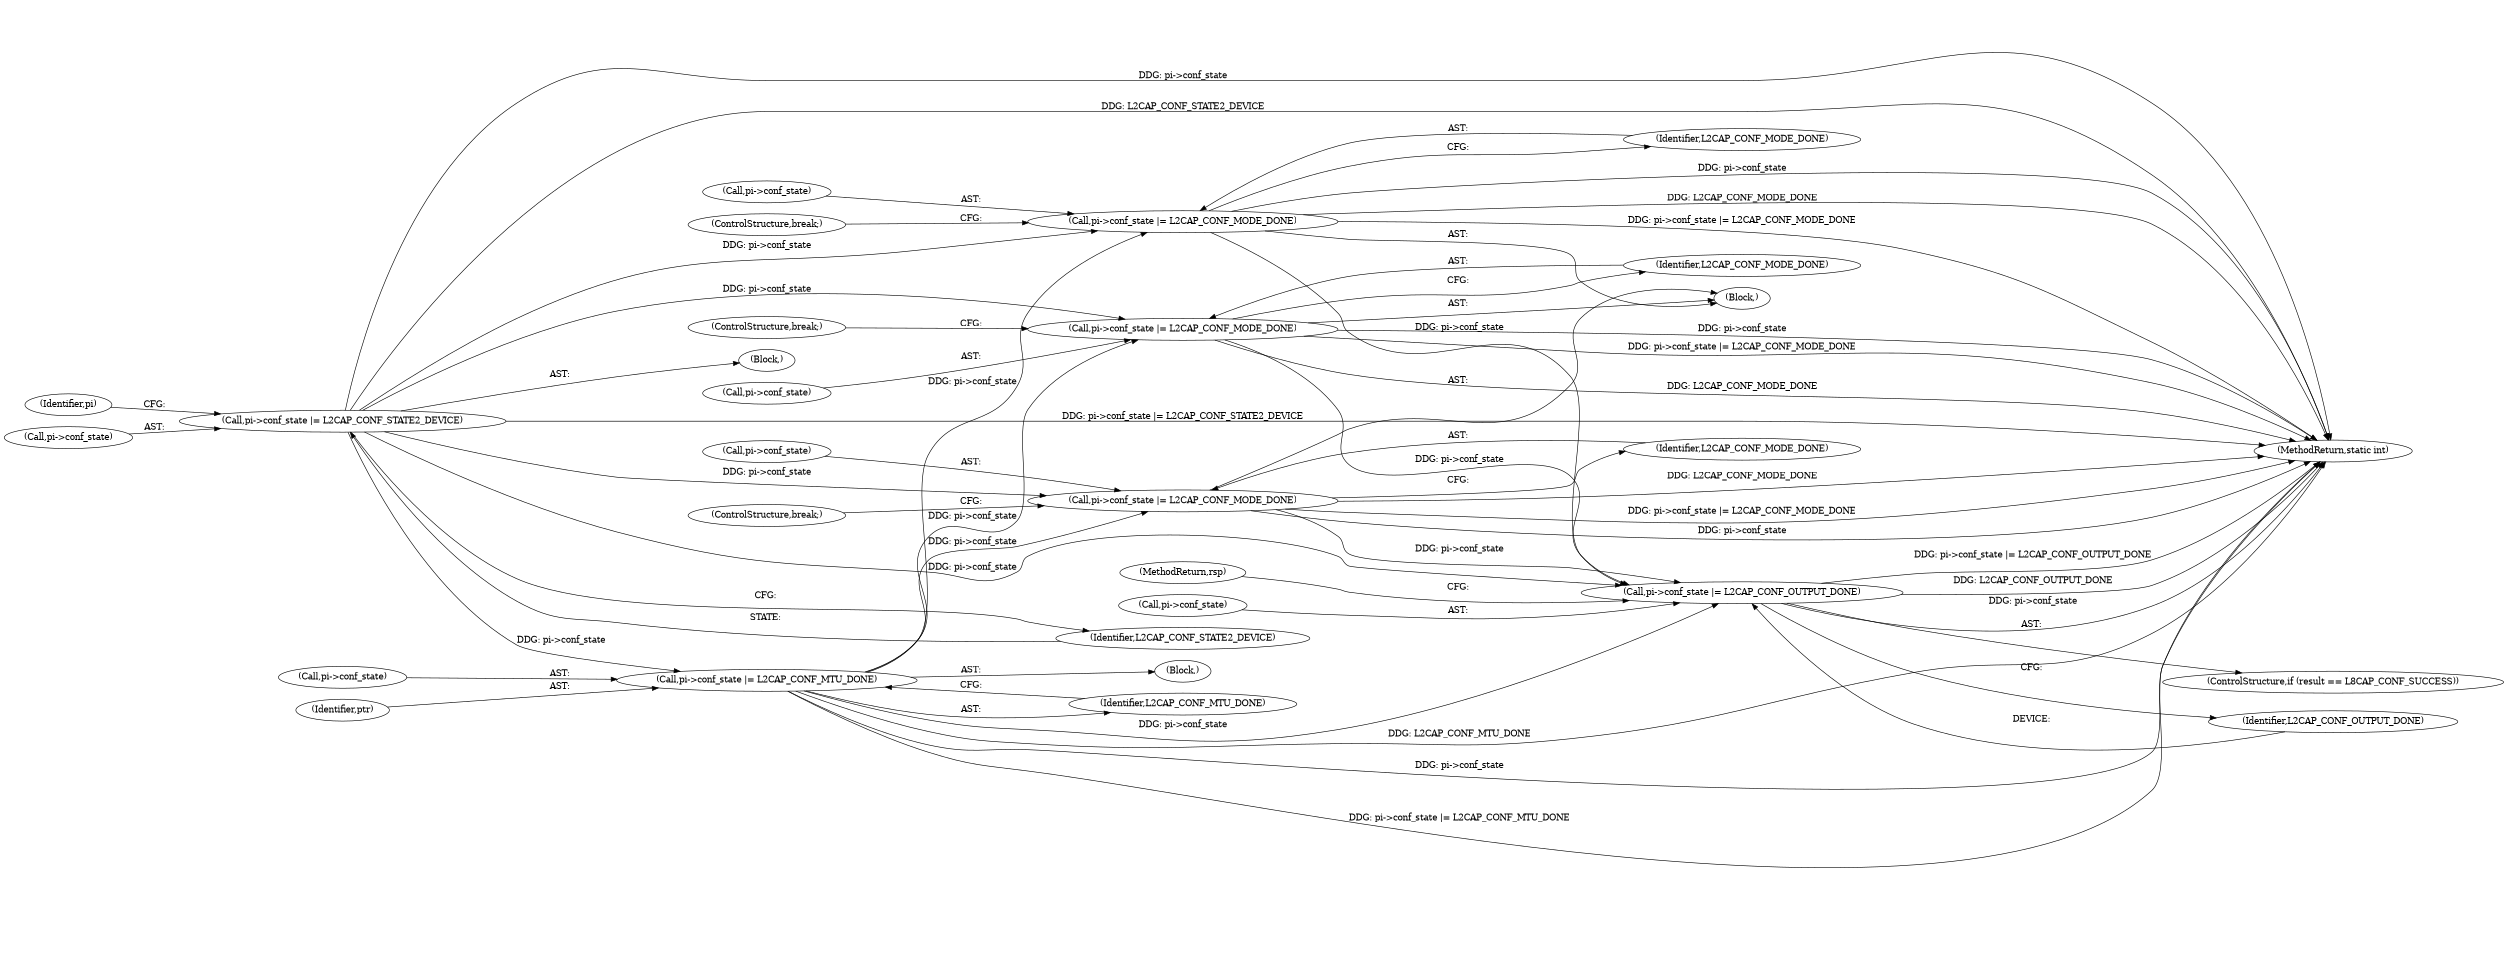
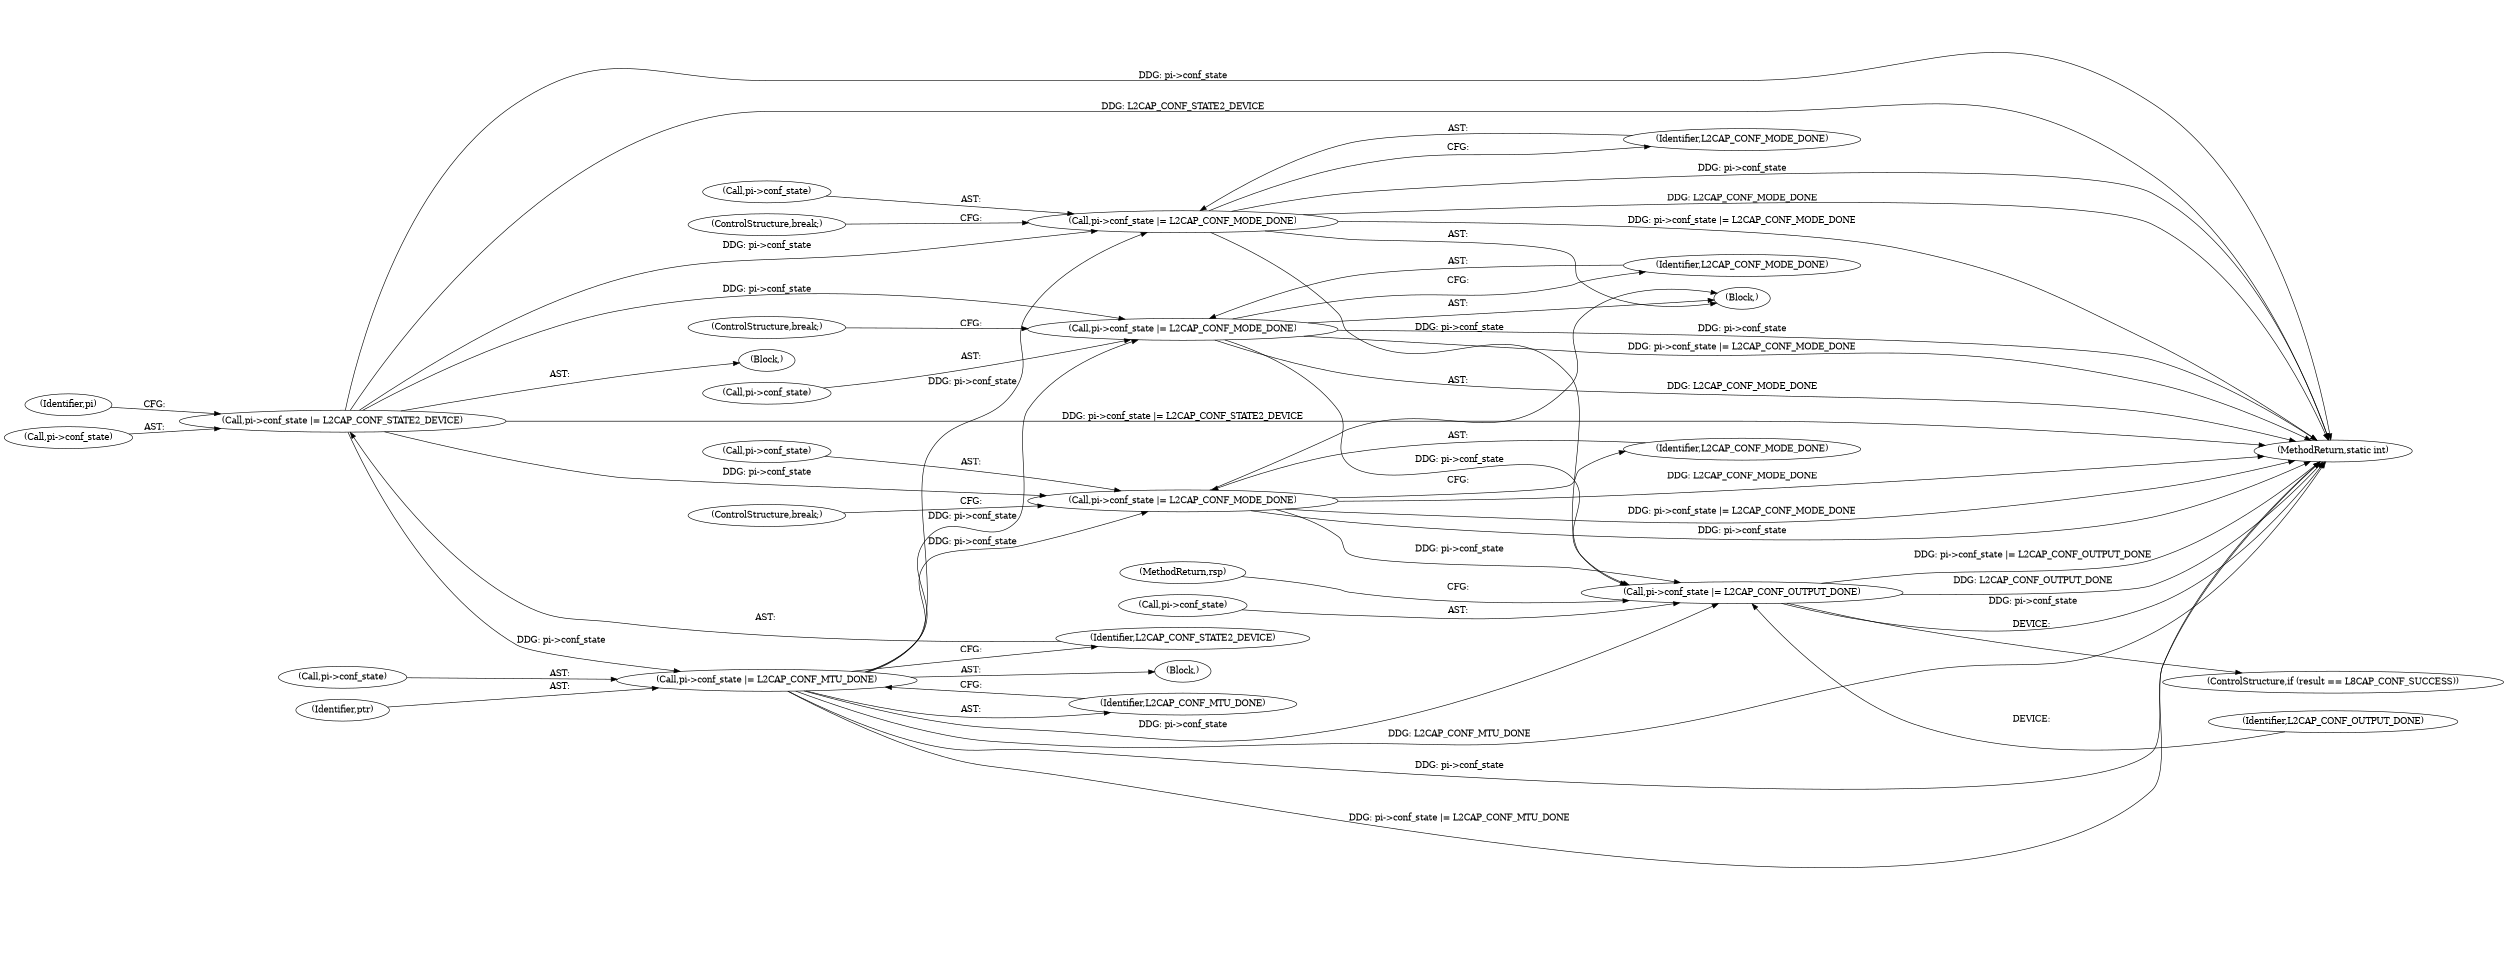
(988, 581) -> none
(687, 606) -> (971, 659)
(767, 618) -> (767, 618)
(2033, 625) -> (2033, 625)
(1978, 688) -> none
